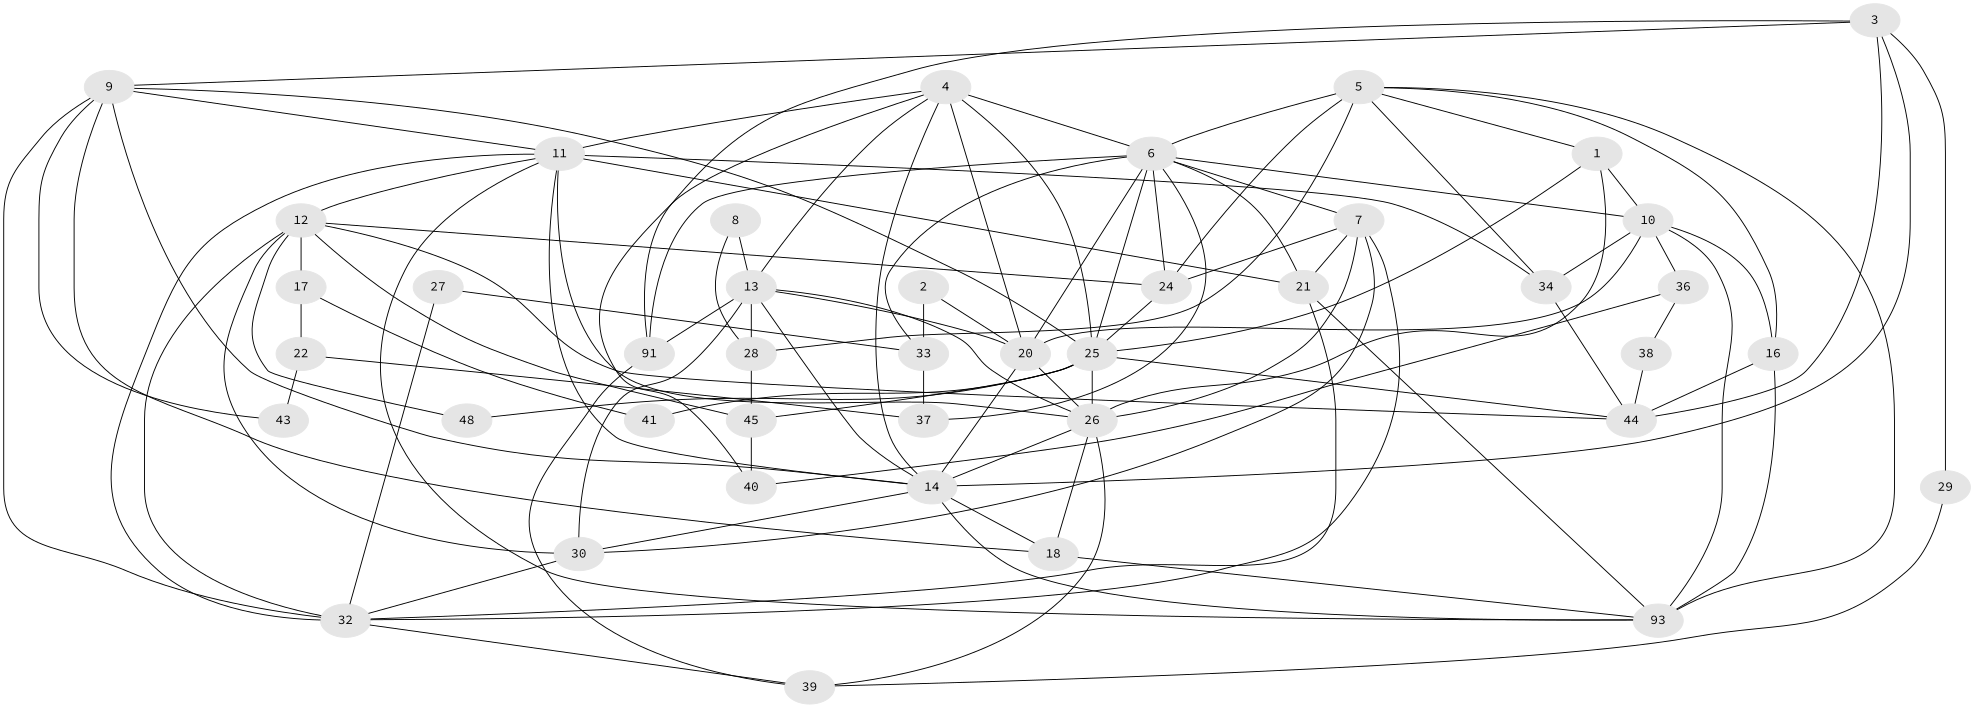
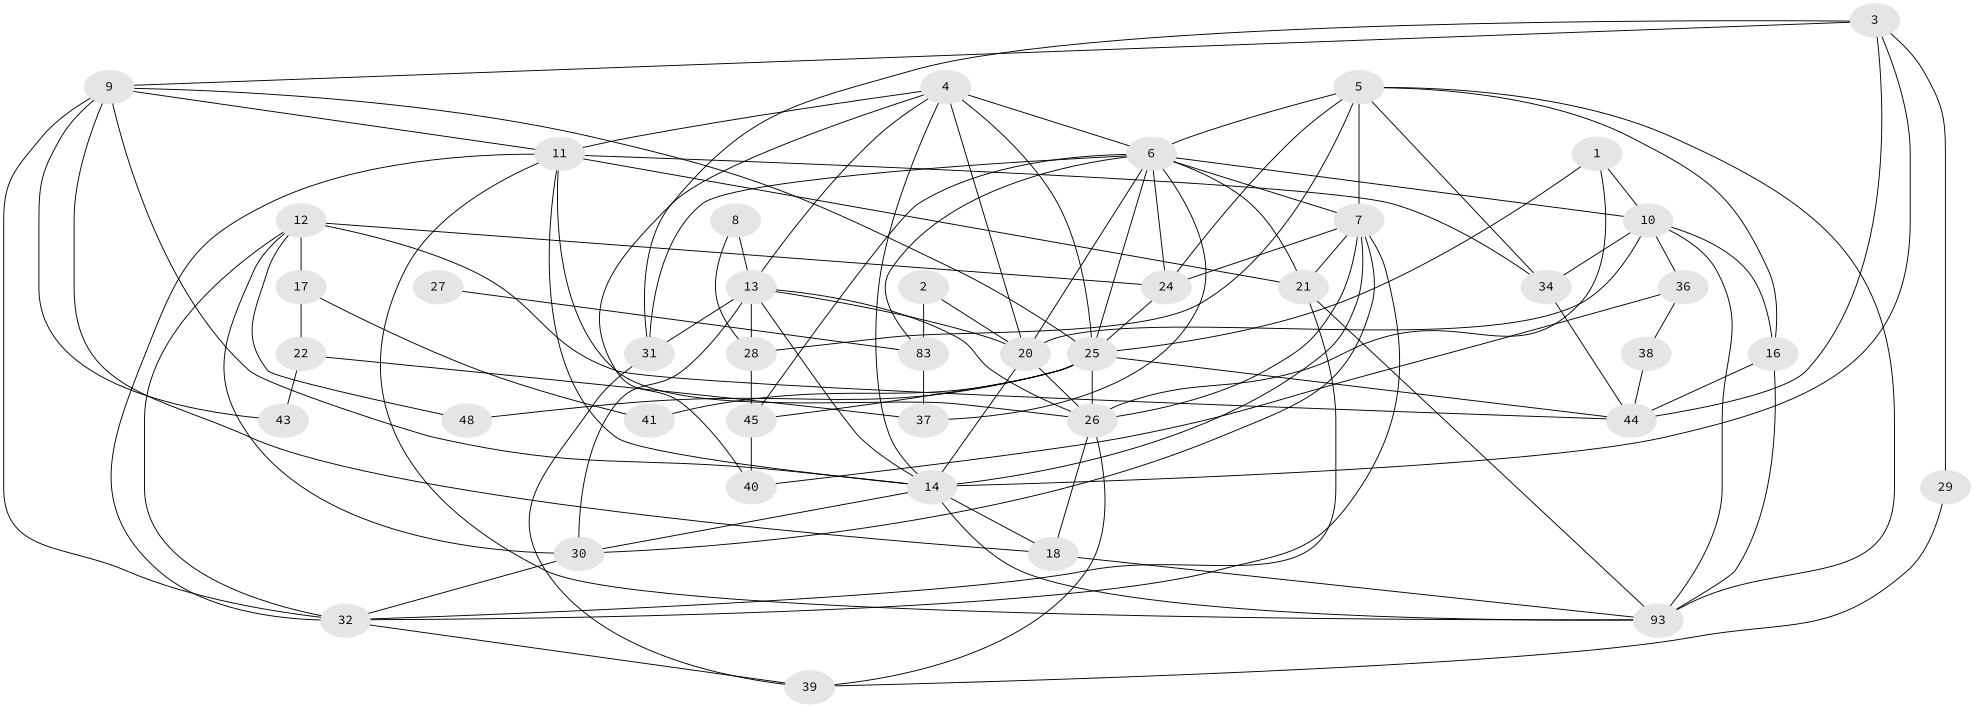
(1478, 120) -> (1359, 154)
(427, 180) -> none
(649, 354) -> (649, 354)
(924, 354) -> (924, 354)
(507, 355) -> (912, 209)
(1033, 446) -> (1185, 430)
(392, 454) -> none
